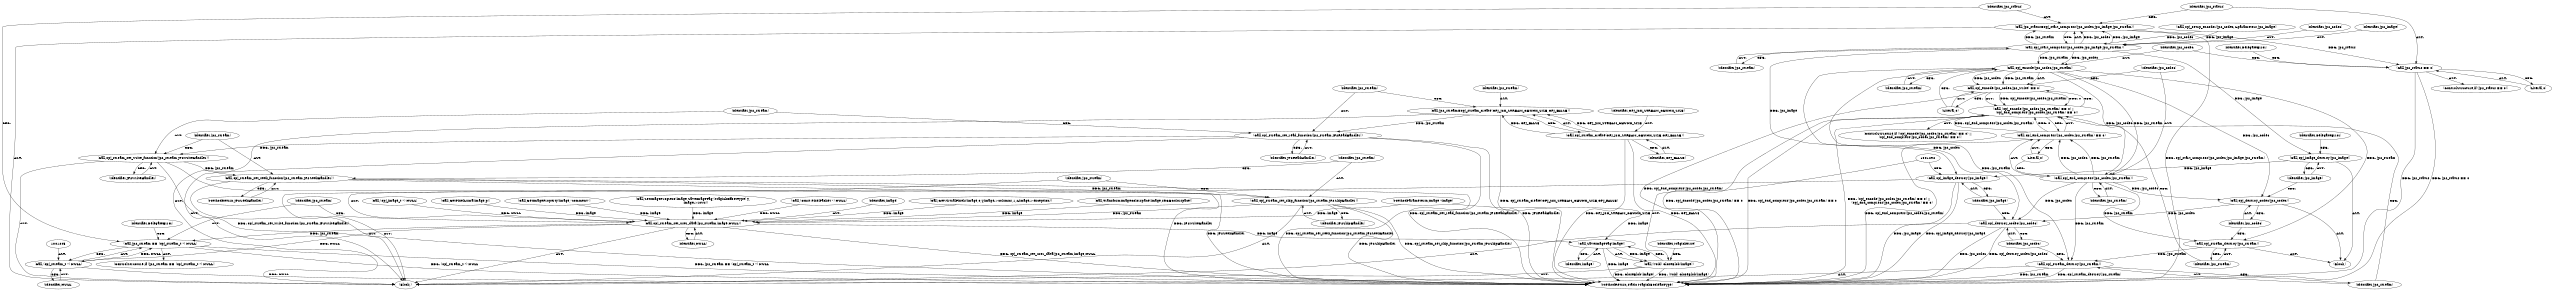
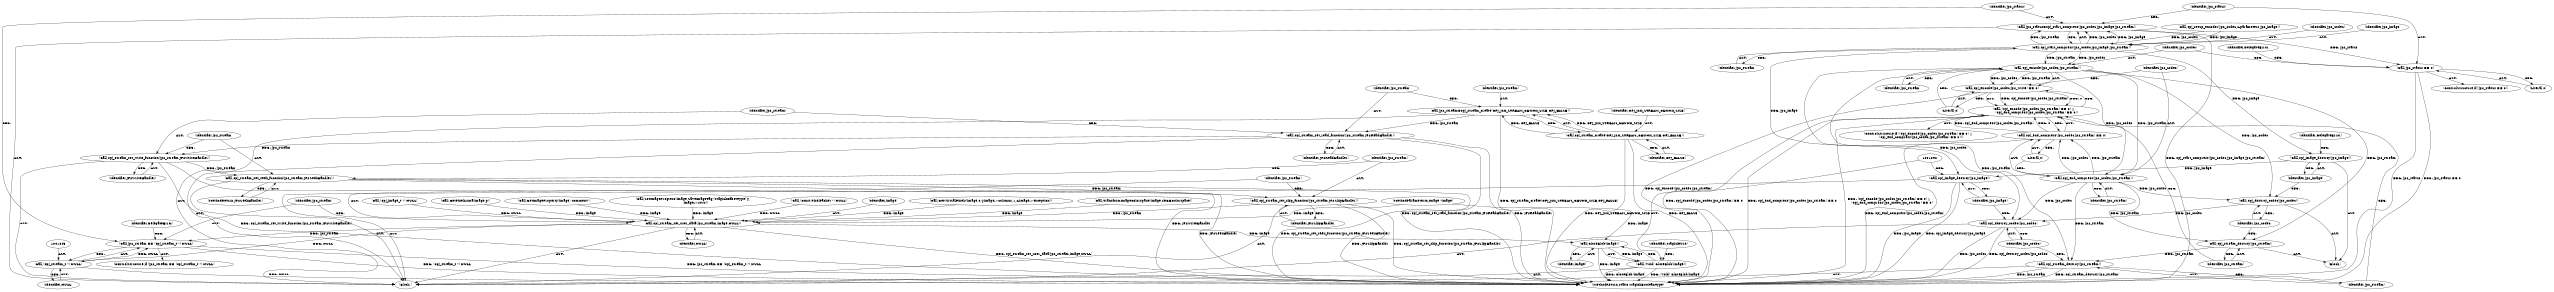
(1684, 189) -> (1679, 189)
(1602, 244) -> (1600, 244)
